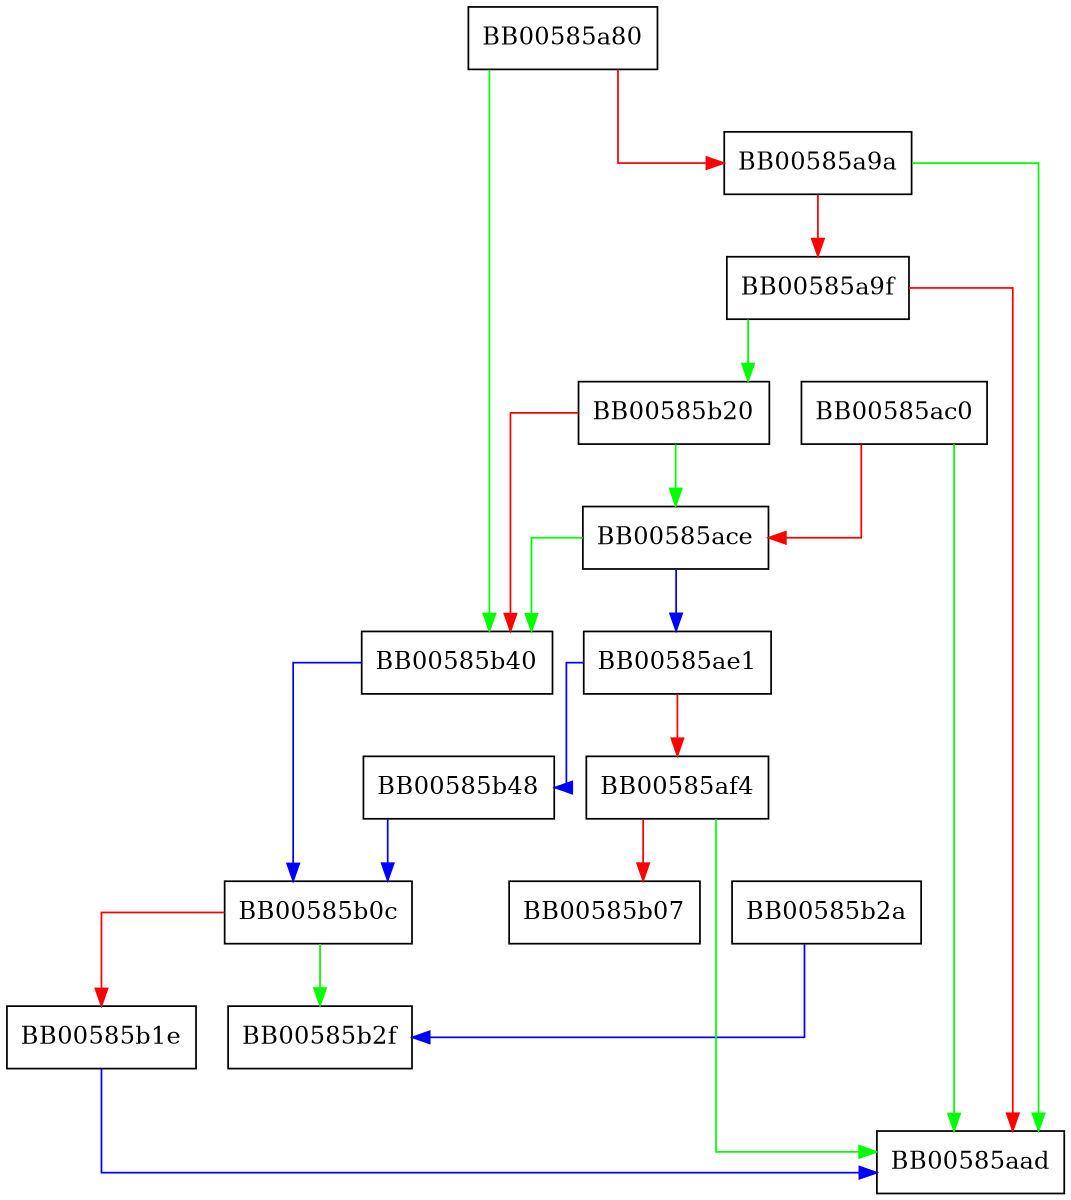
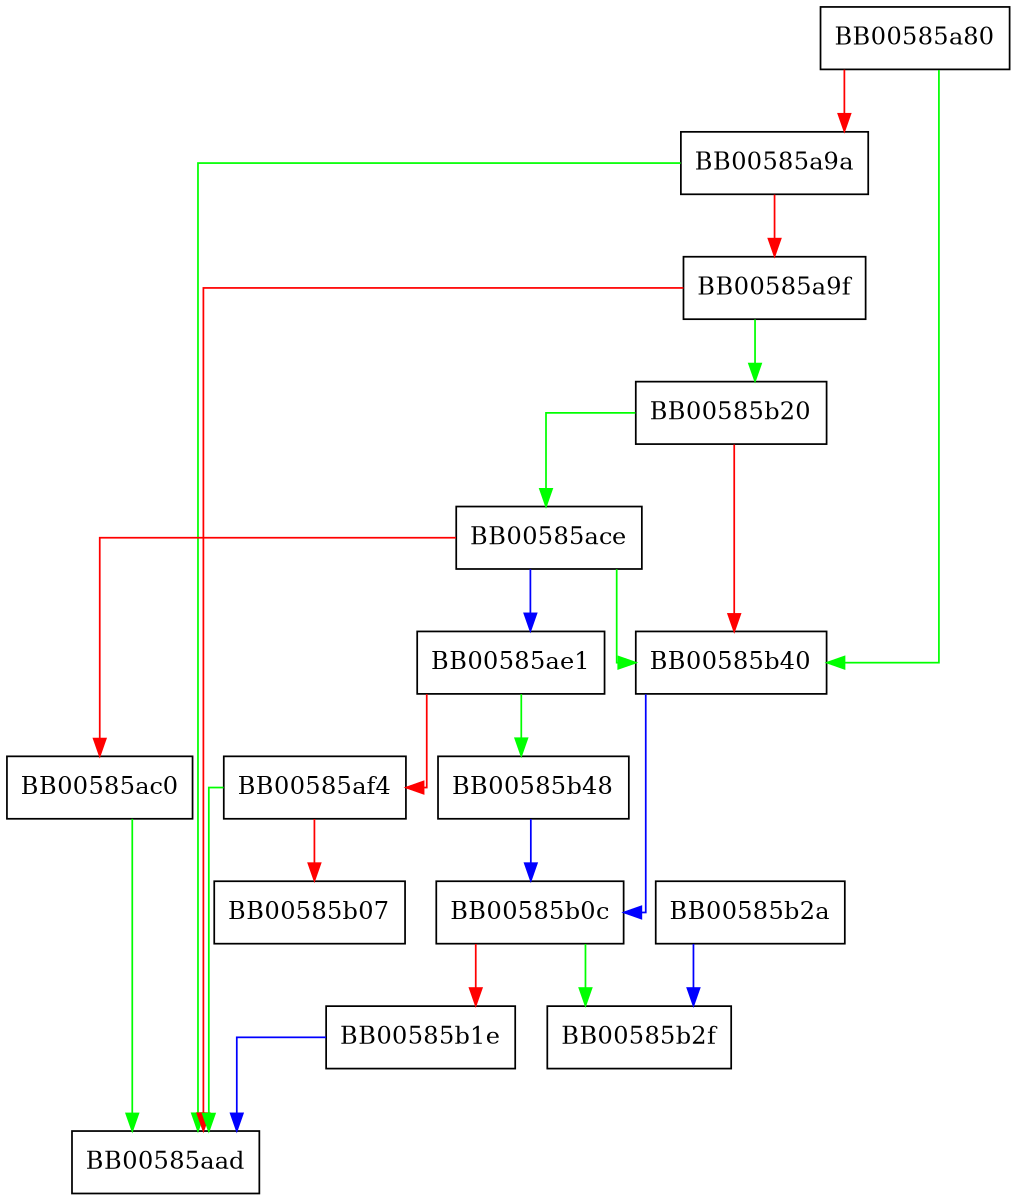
(861, 529) -> (177, 538)
(566, 717) -> (521, 716)
